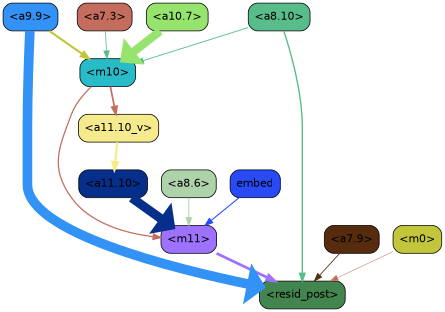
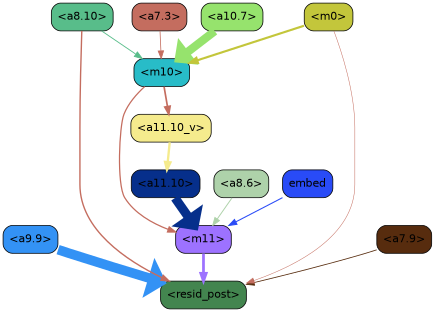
(106, 41) -> (160, 41)
(66, 43) -> (251, 43)
(302, 151) -> (80, 173)
